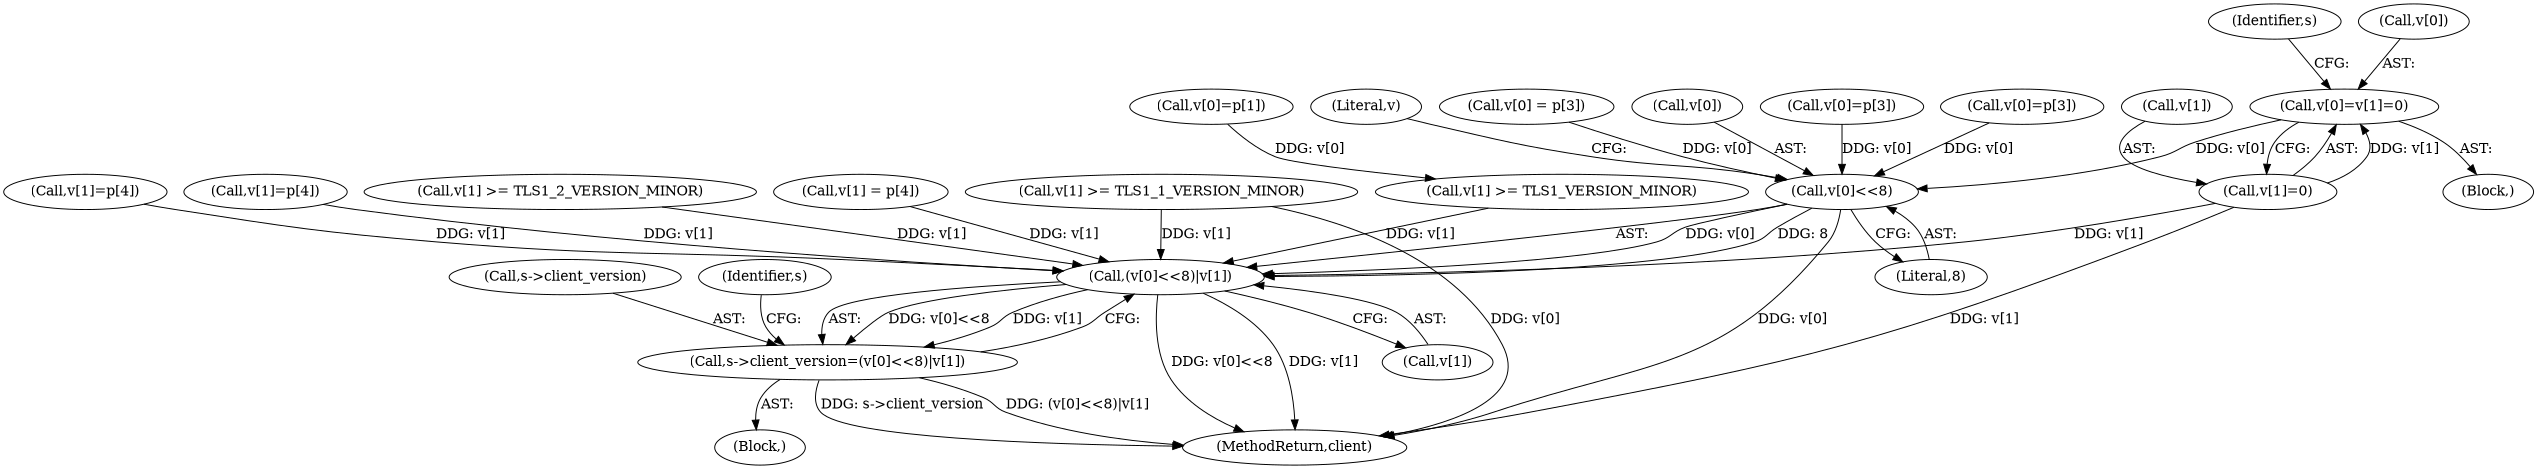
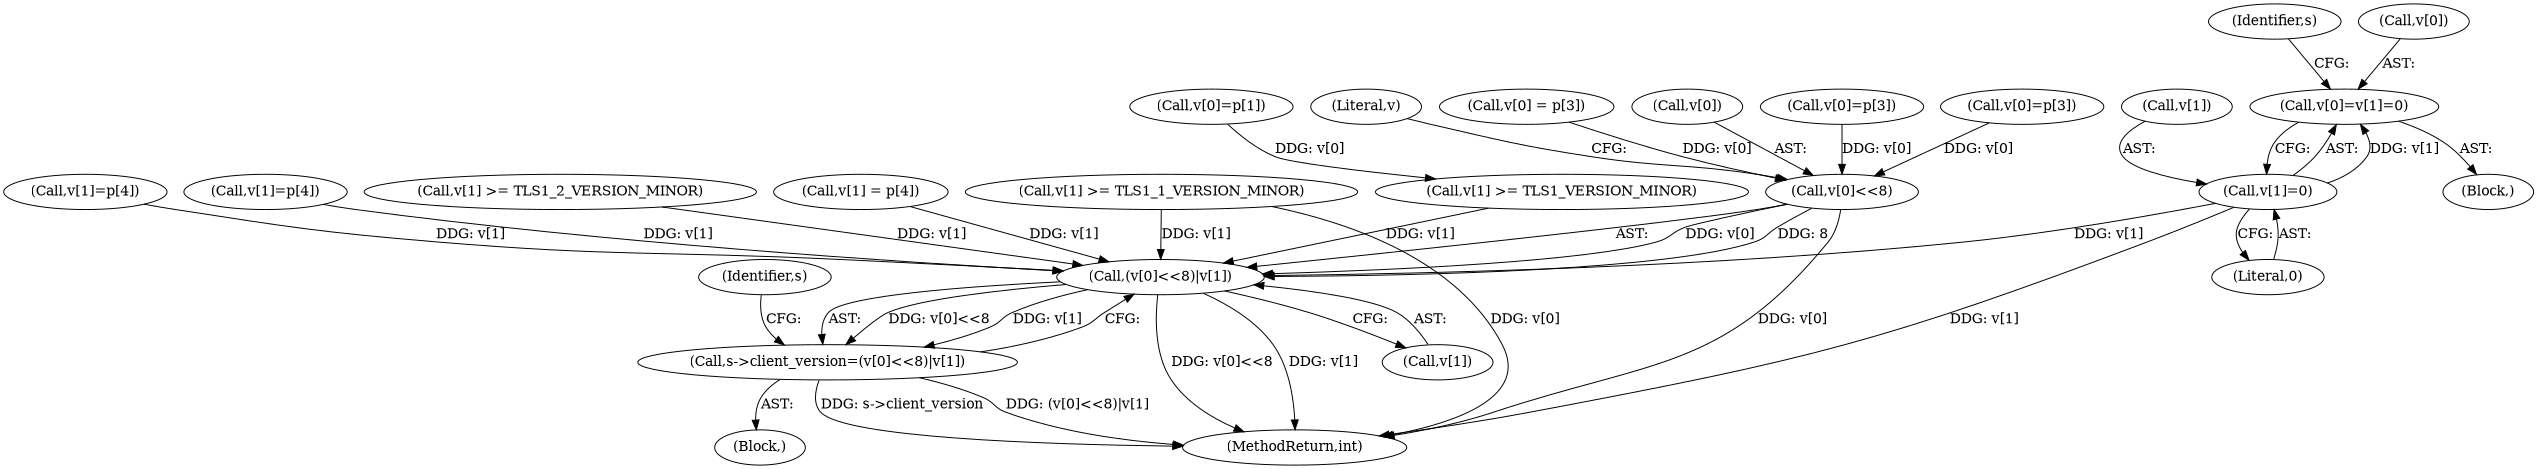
(2107, 168) -> none
(565, 277) -> none
(1931, 277) -> none
none -> (2268, 277)
(1295, 447) -> (1295, 447)
